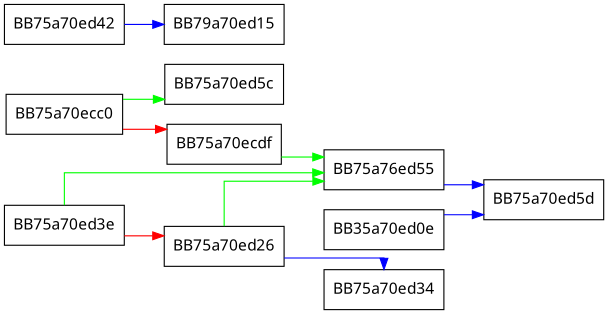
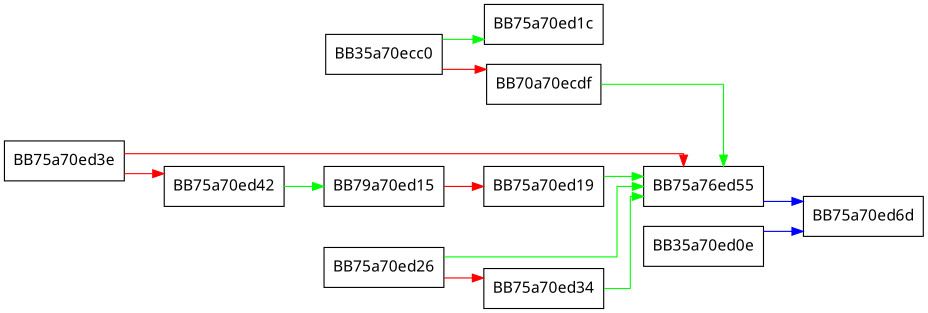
(139, 24) -> (298, 186)
(224, 84) -> (544, 24)
(64, 114) -> (384, 54)
(224, 144) -> (544, 84)
(172, 173) -> (405, 154)
none -> (544, 186)
(544, 200) -> (863, 216)
(139, 236) -> (139, 174)
none -> (630, 255)
(335, 258) -> (458, 278)
